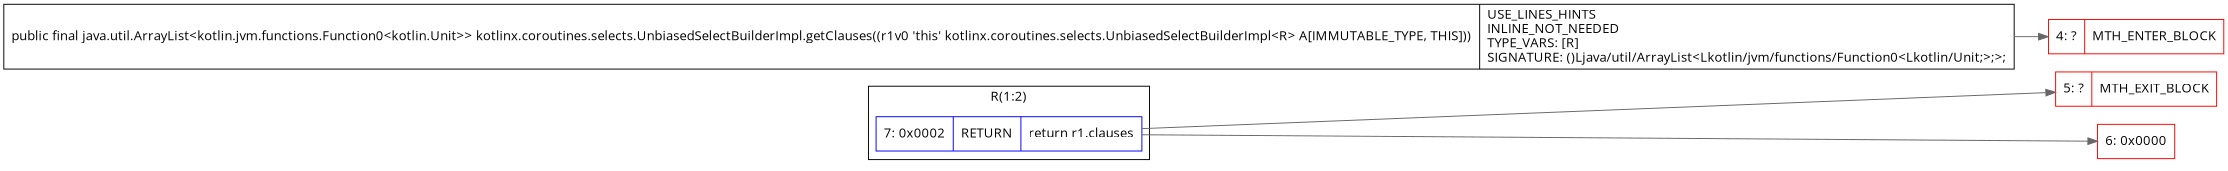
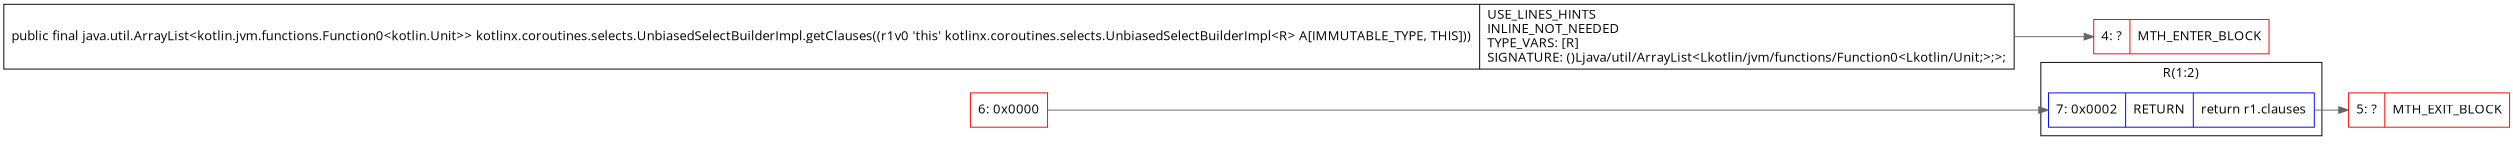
(1615, 138) -> (1543, 110)
